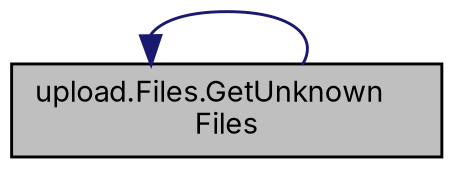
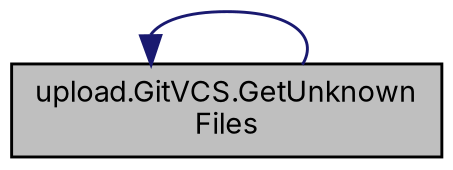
(227, 110) -> (227, 110)
